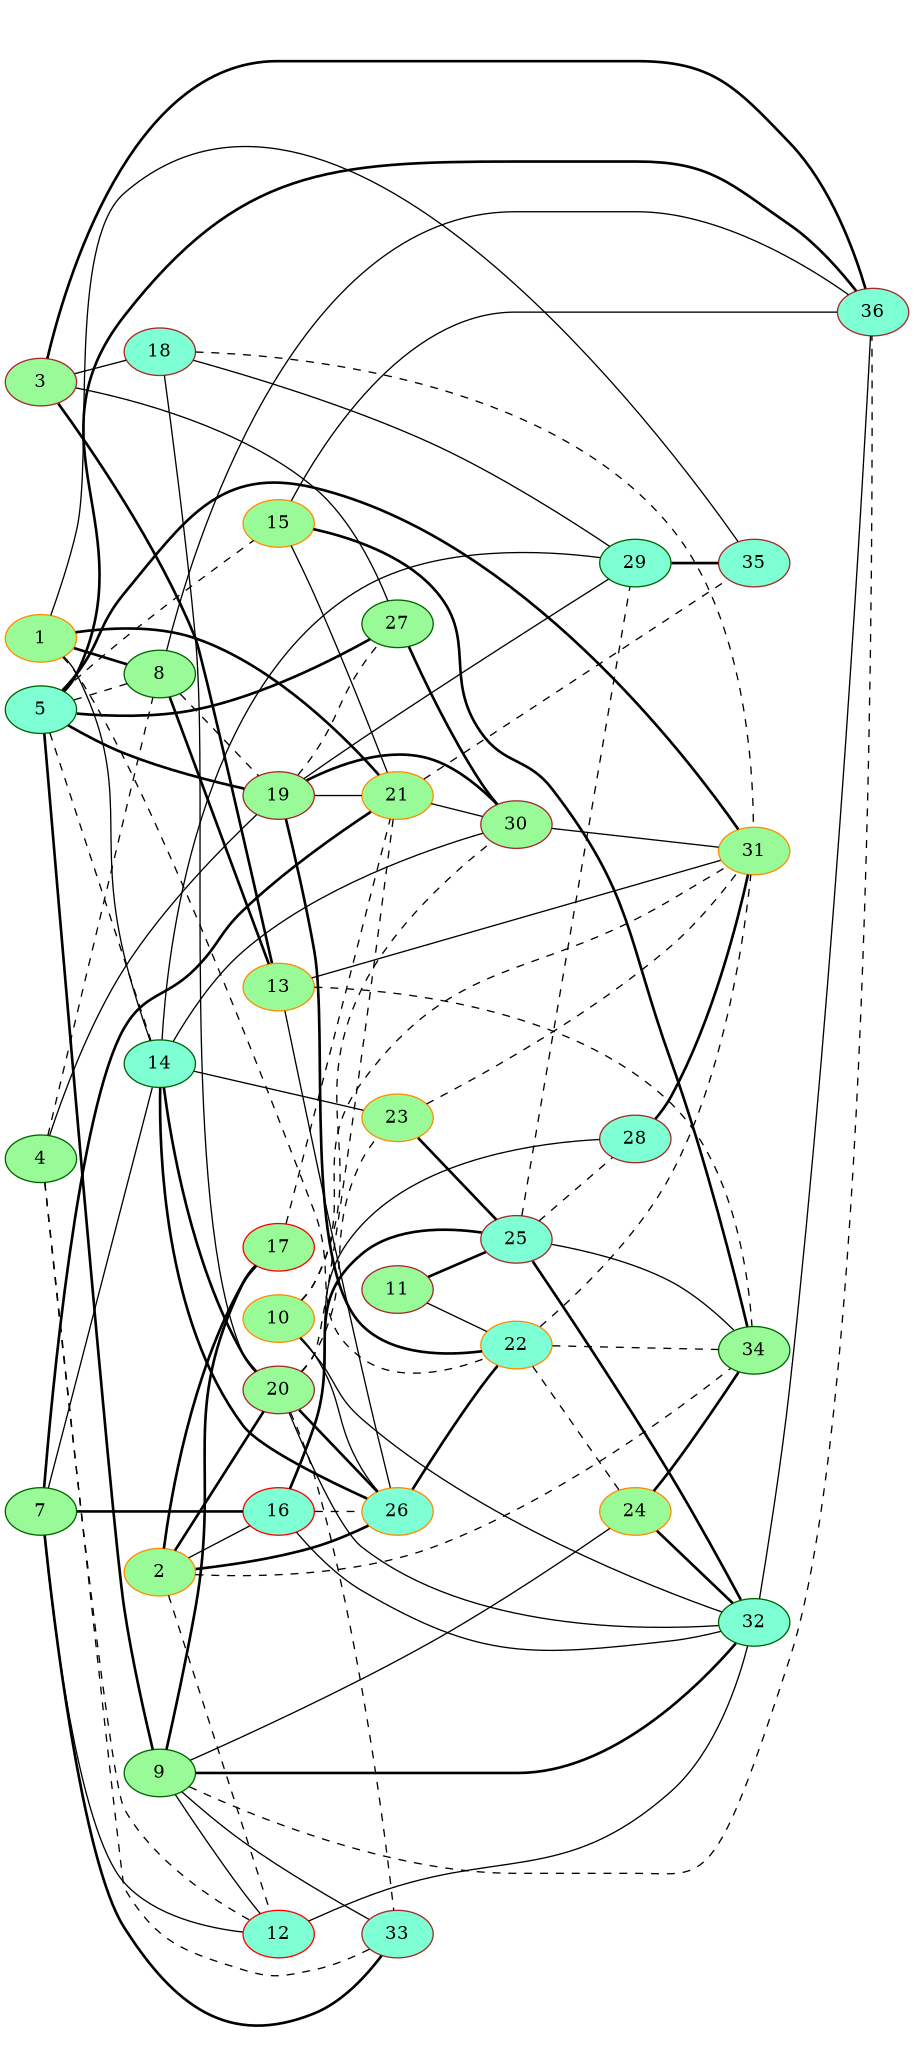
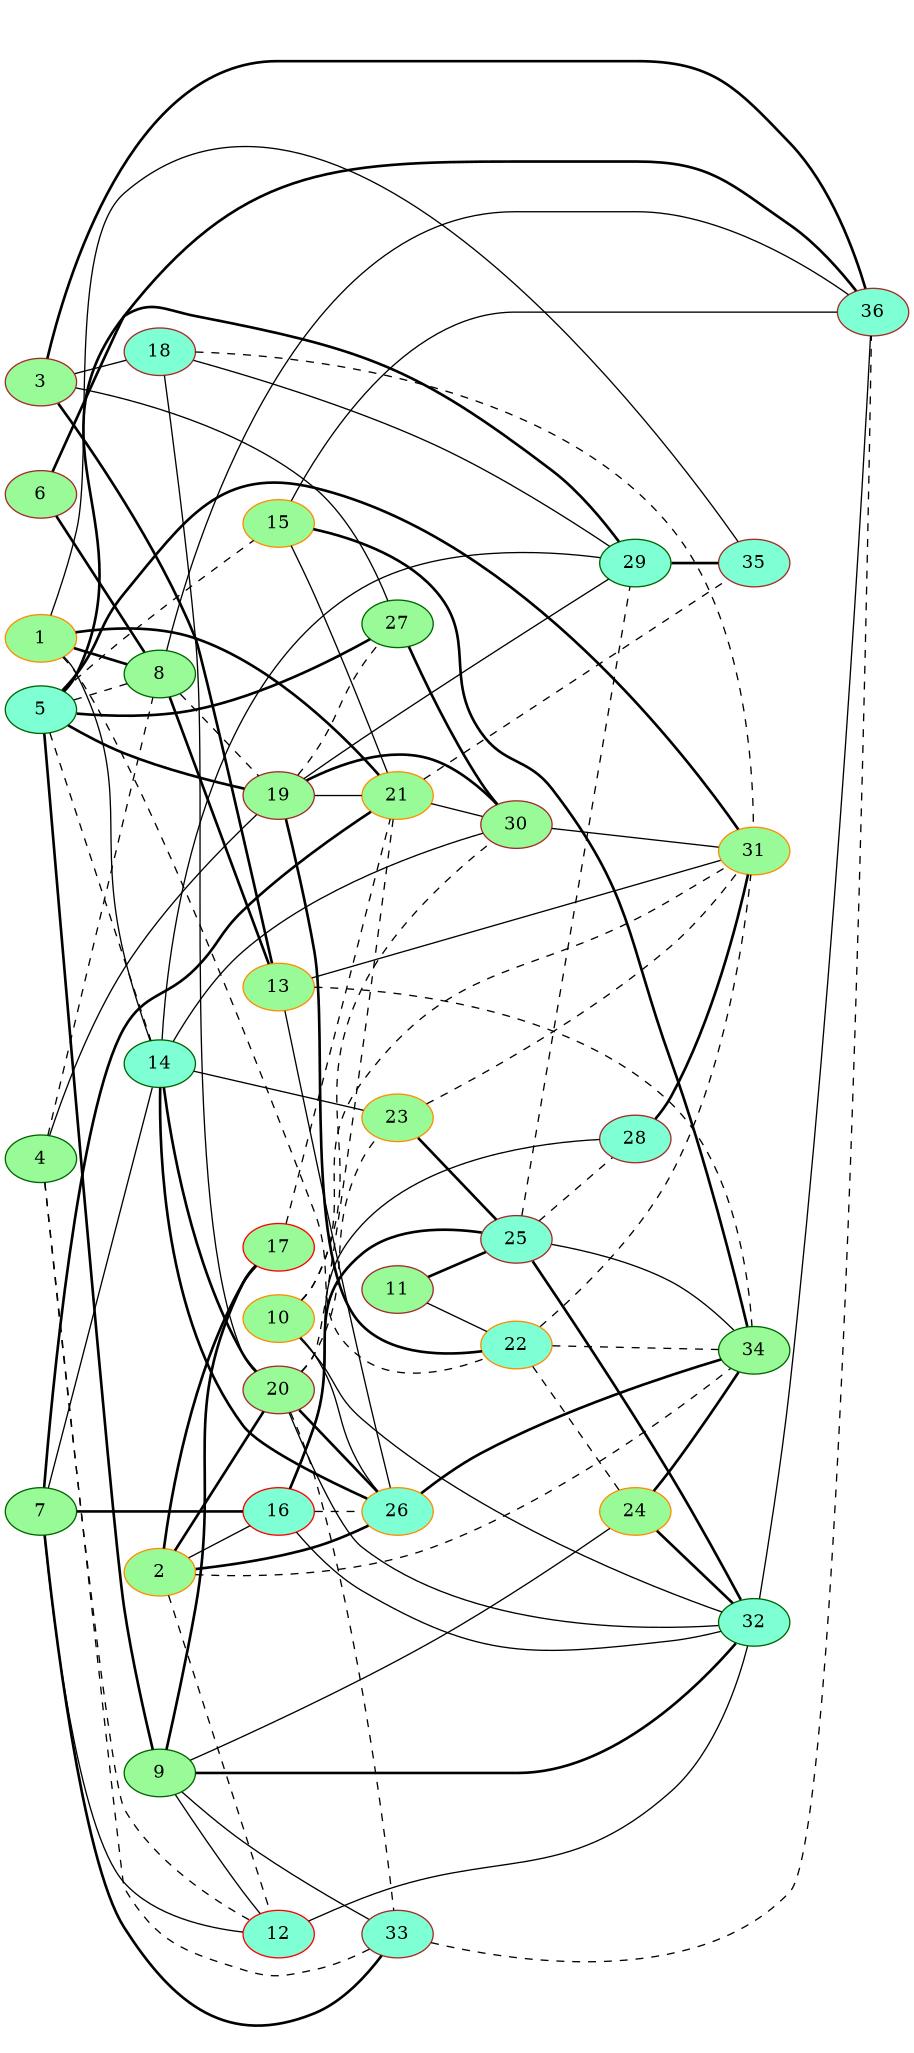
none -> (41, 494)
(837, 1375) -> (845, 1304)
(453, 1426) -> (558, 1417)
